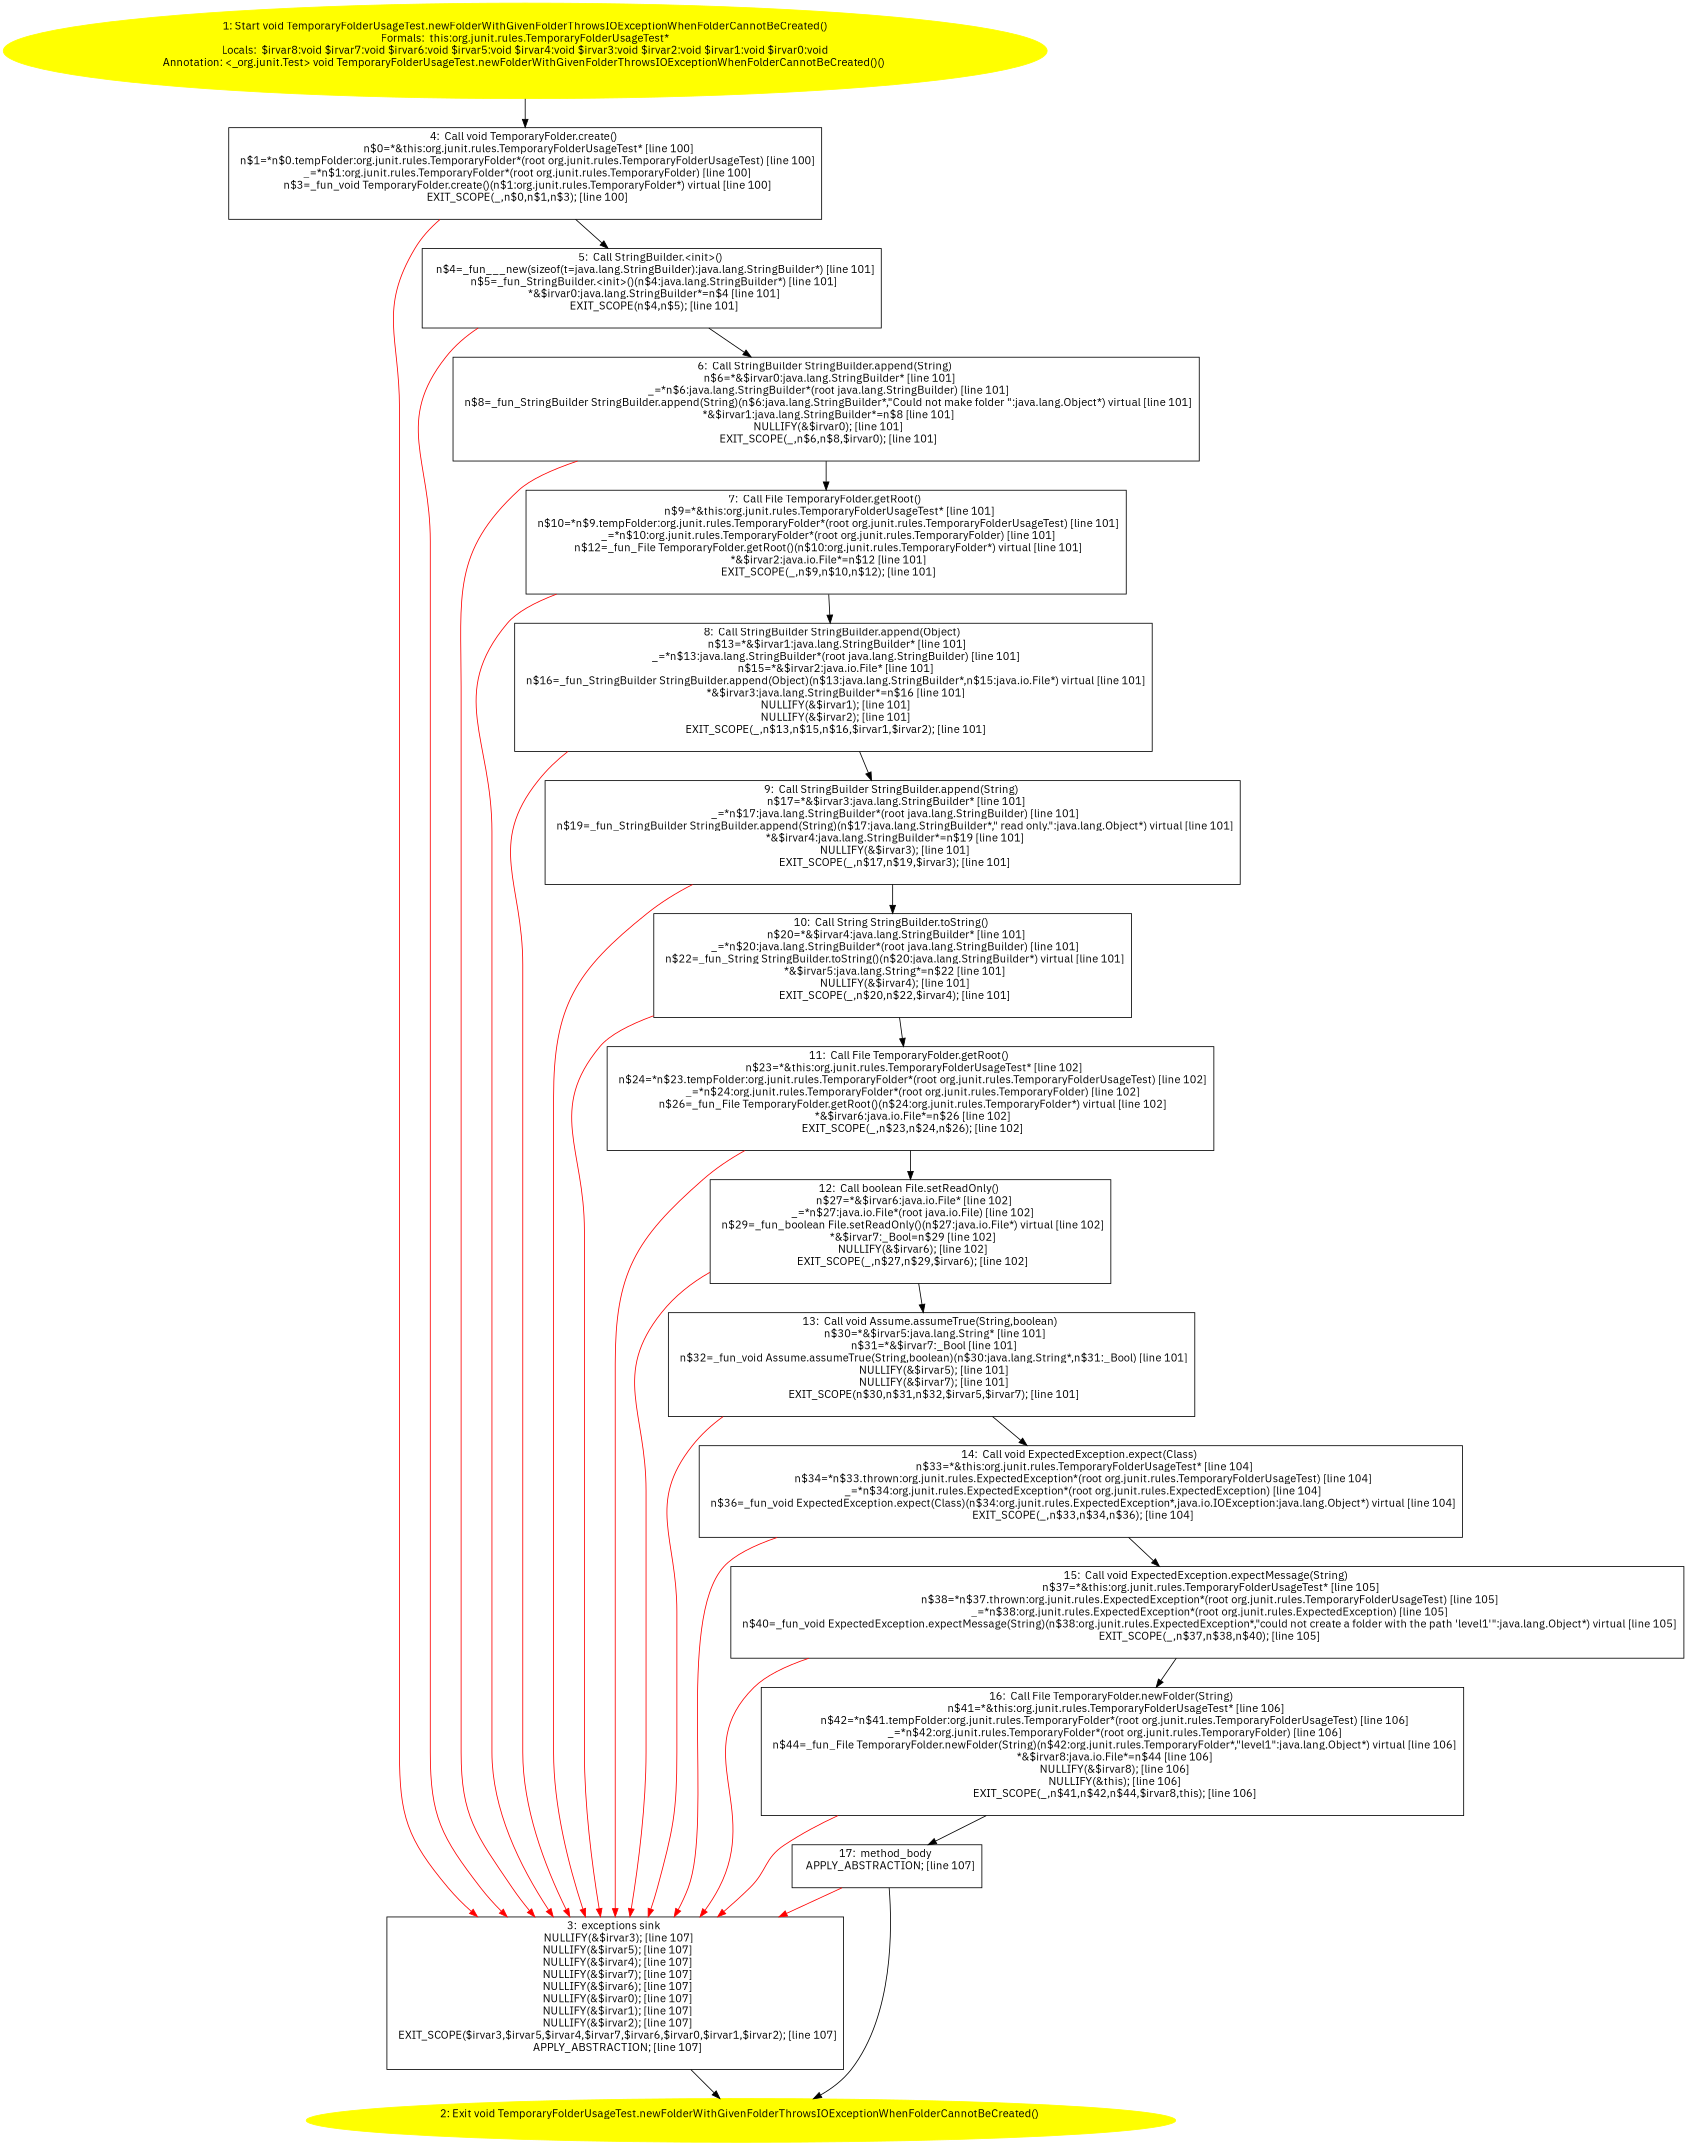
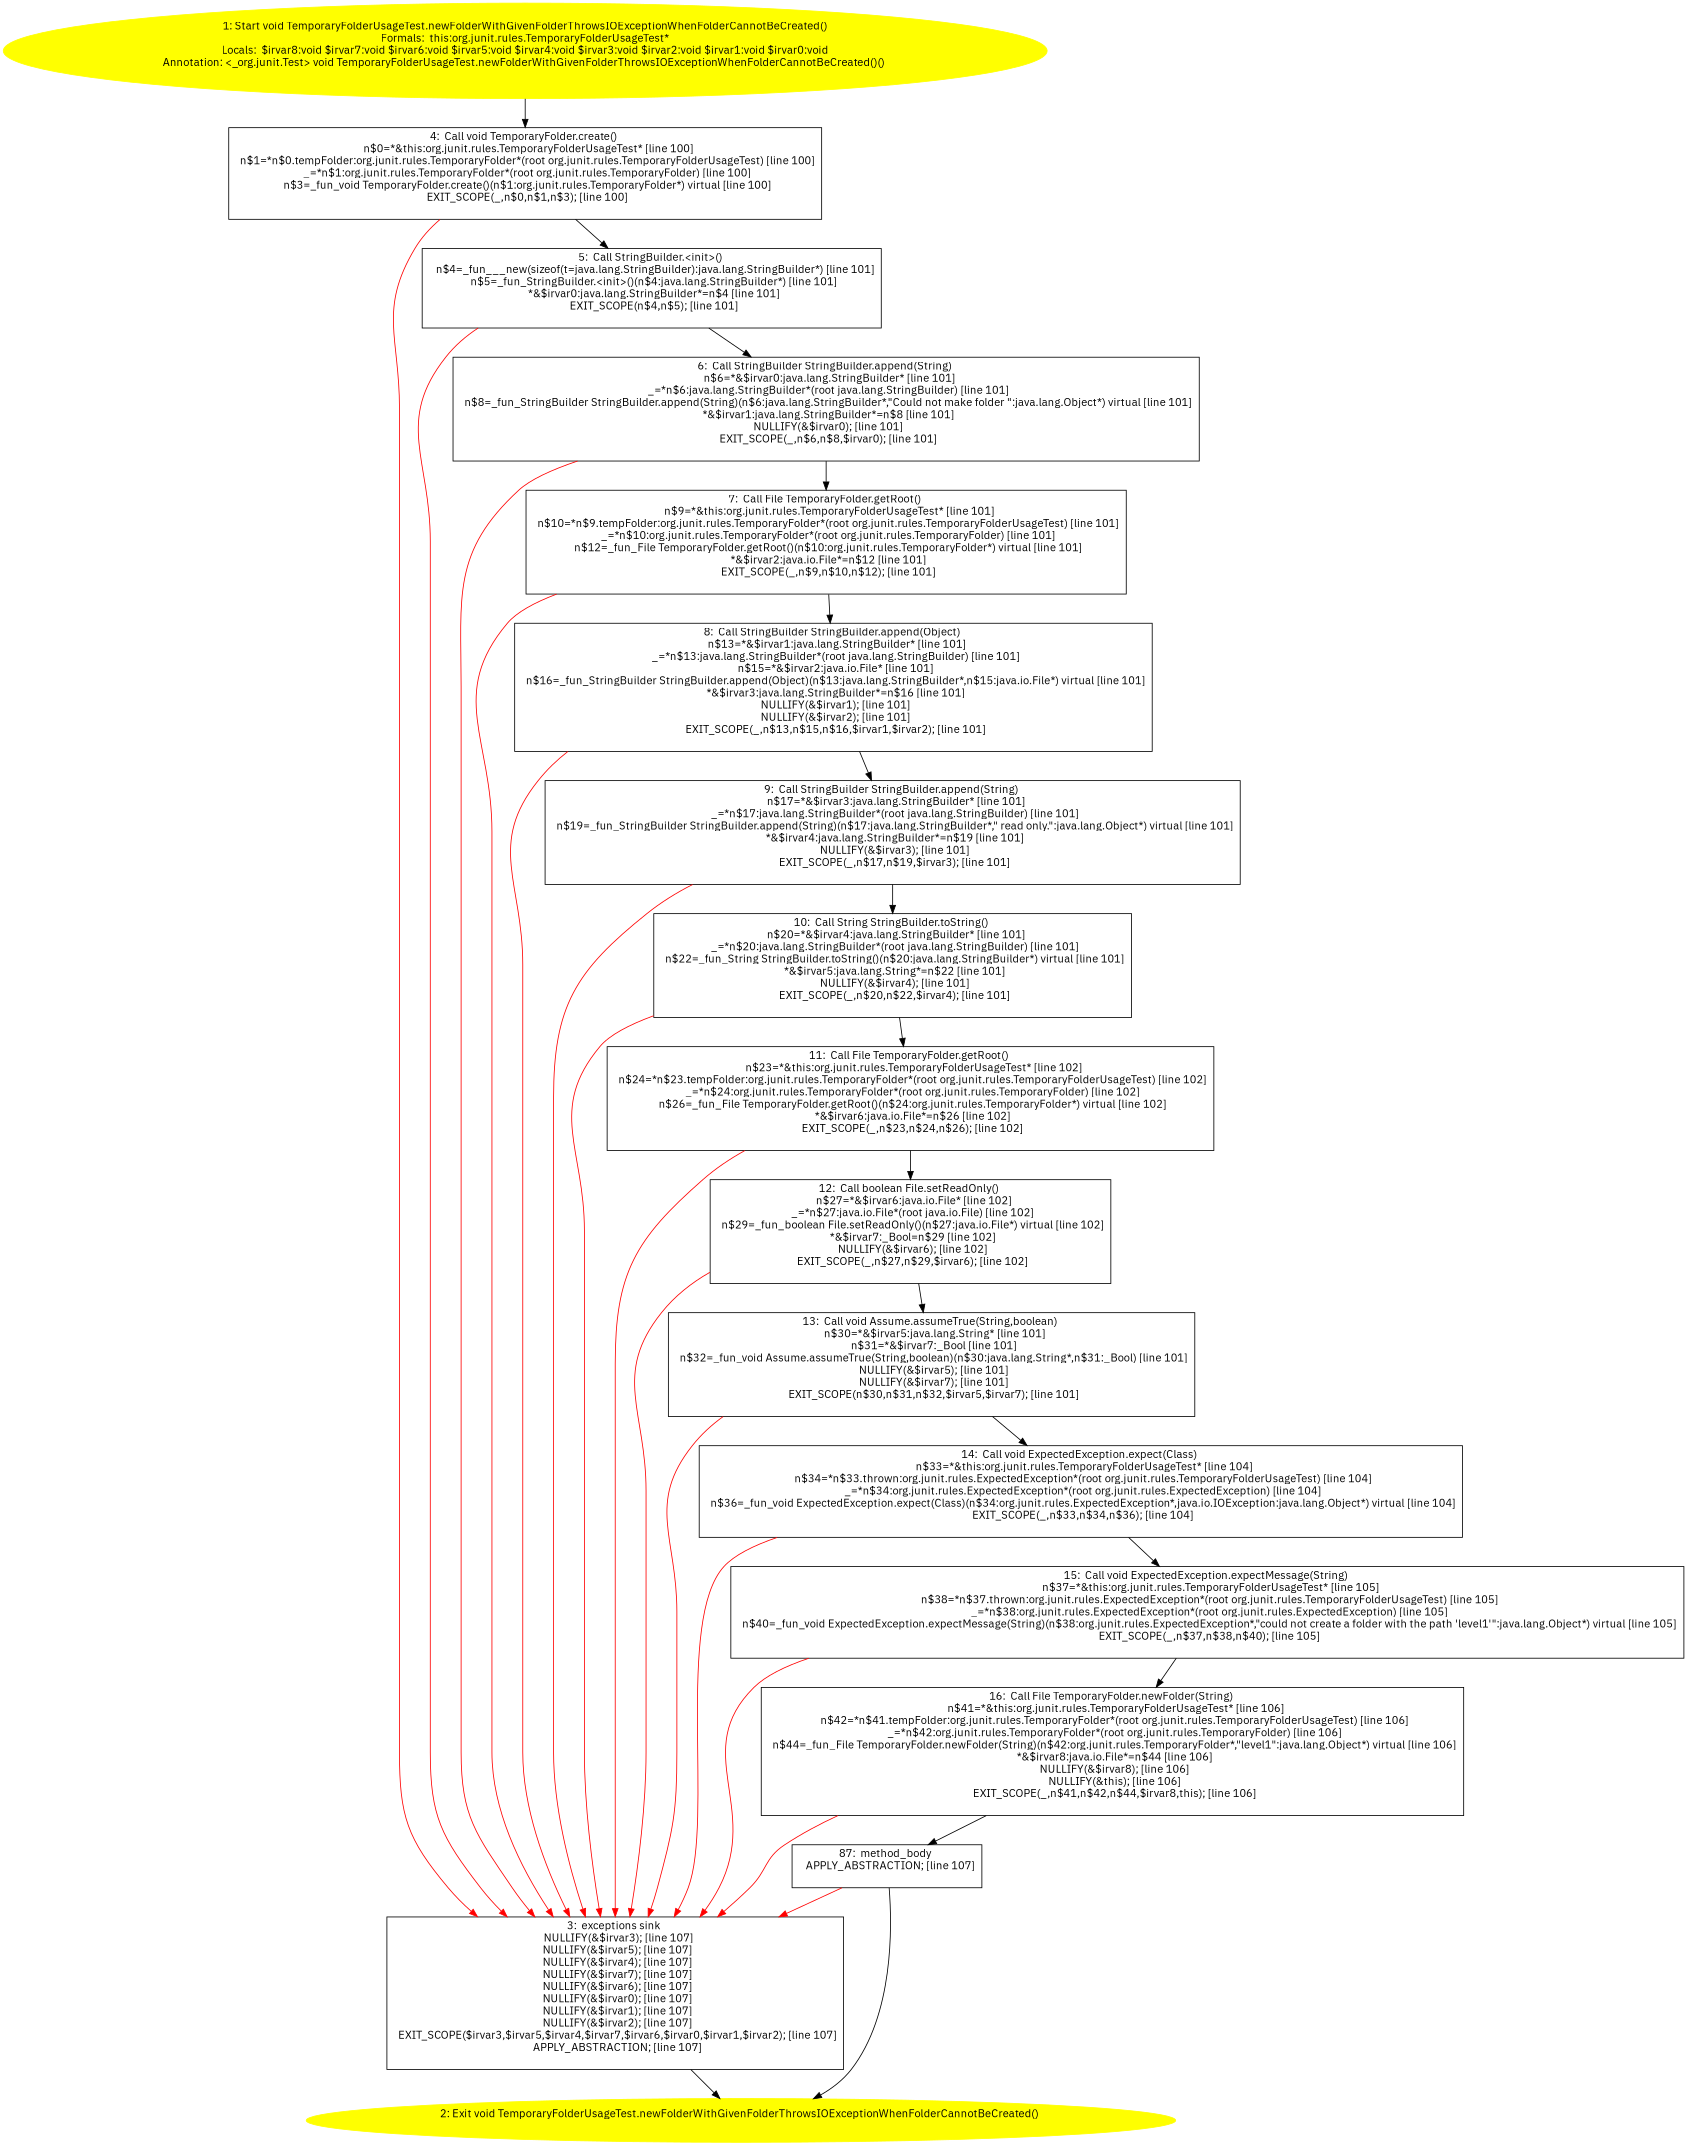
(887, 1866) -> (887, 1866)
